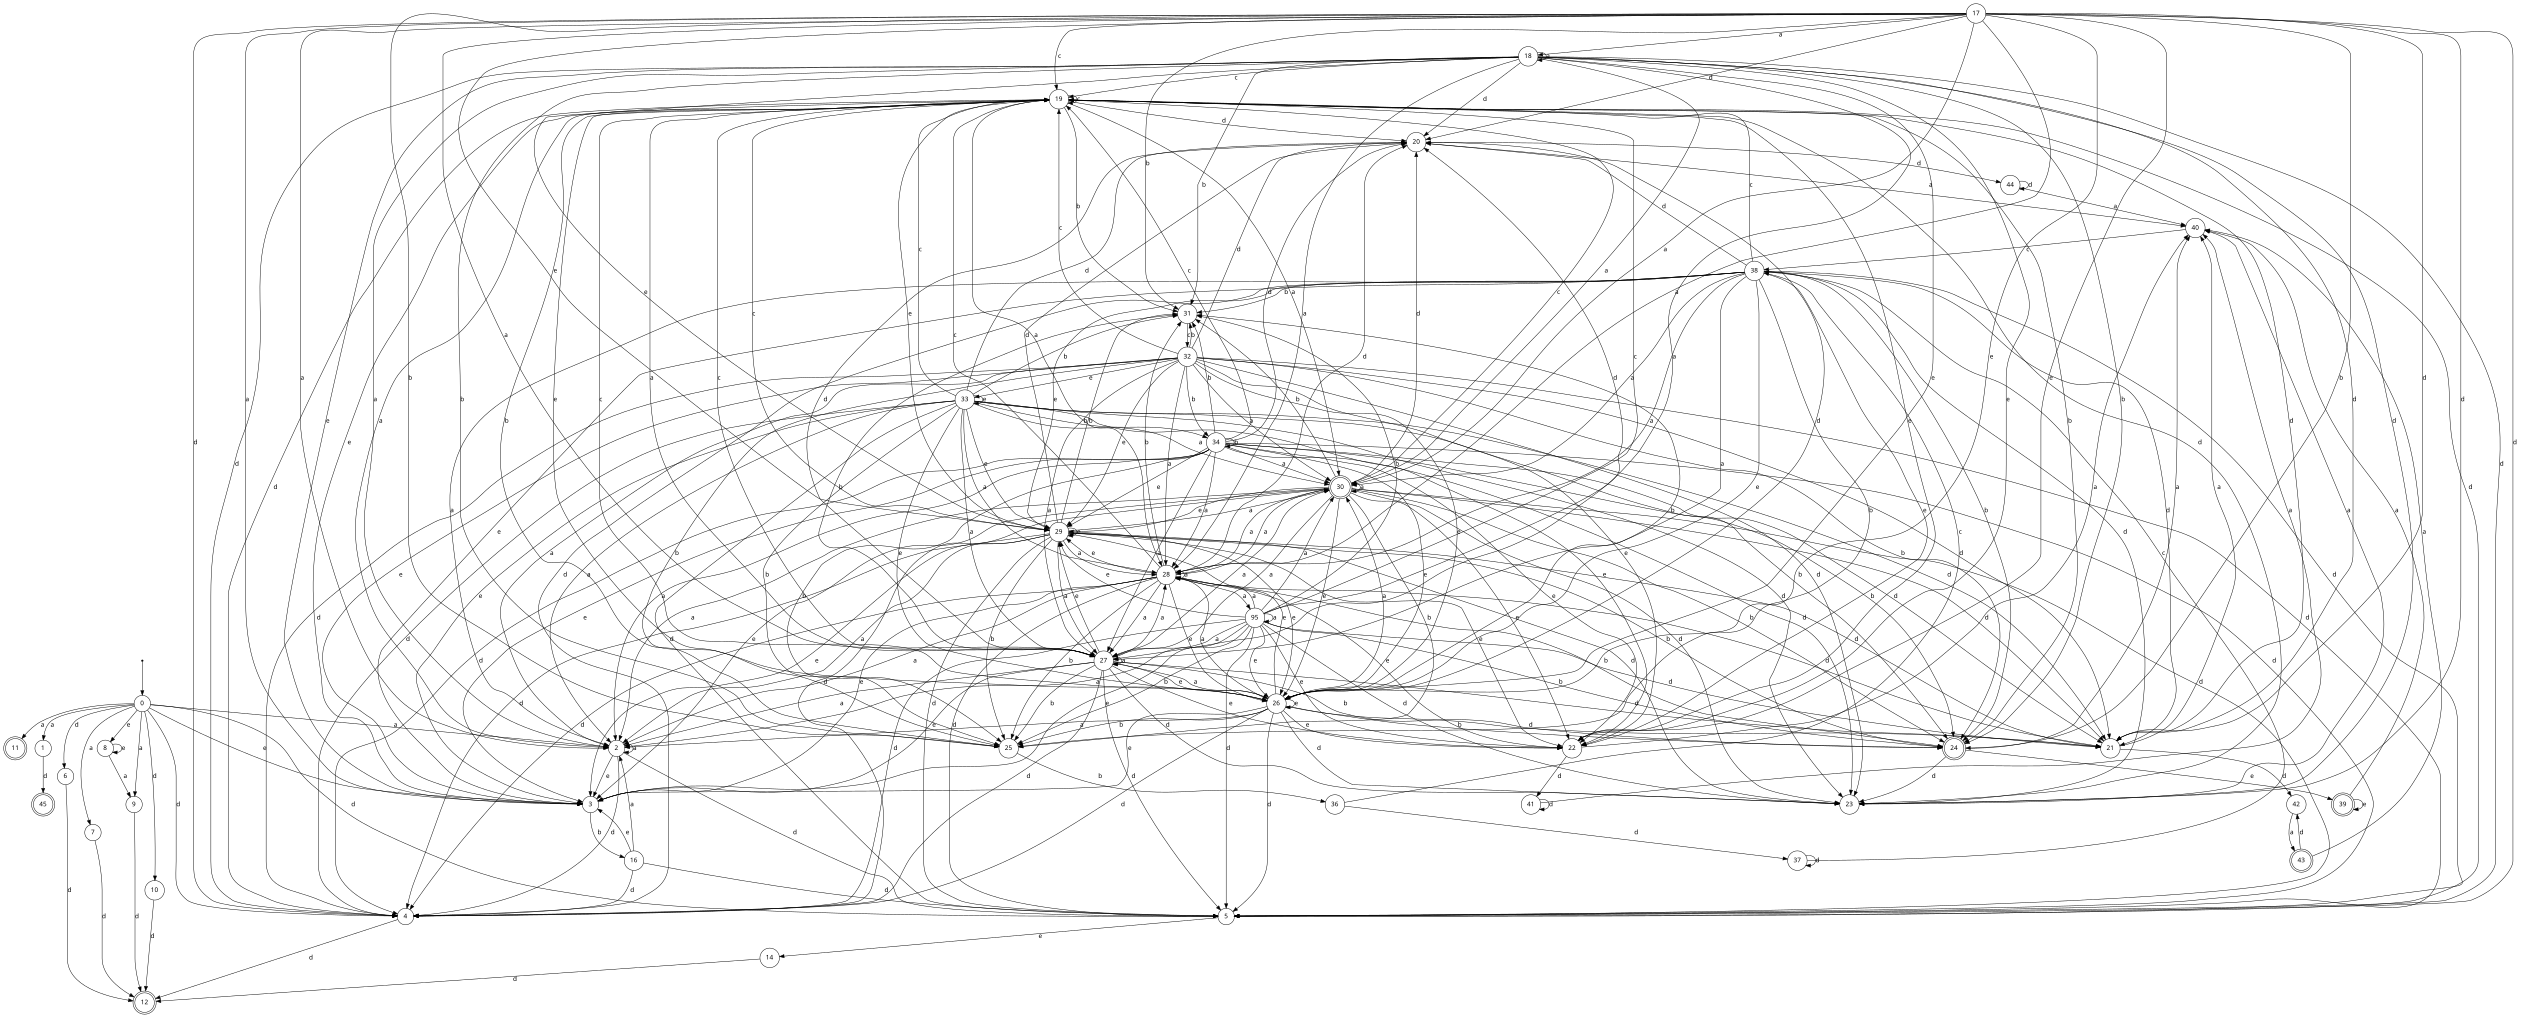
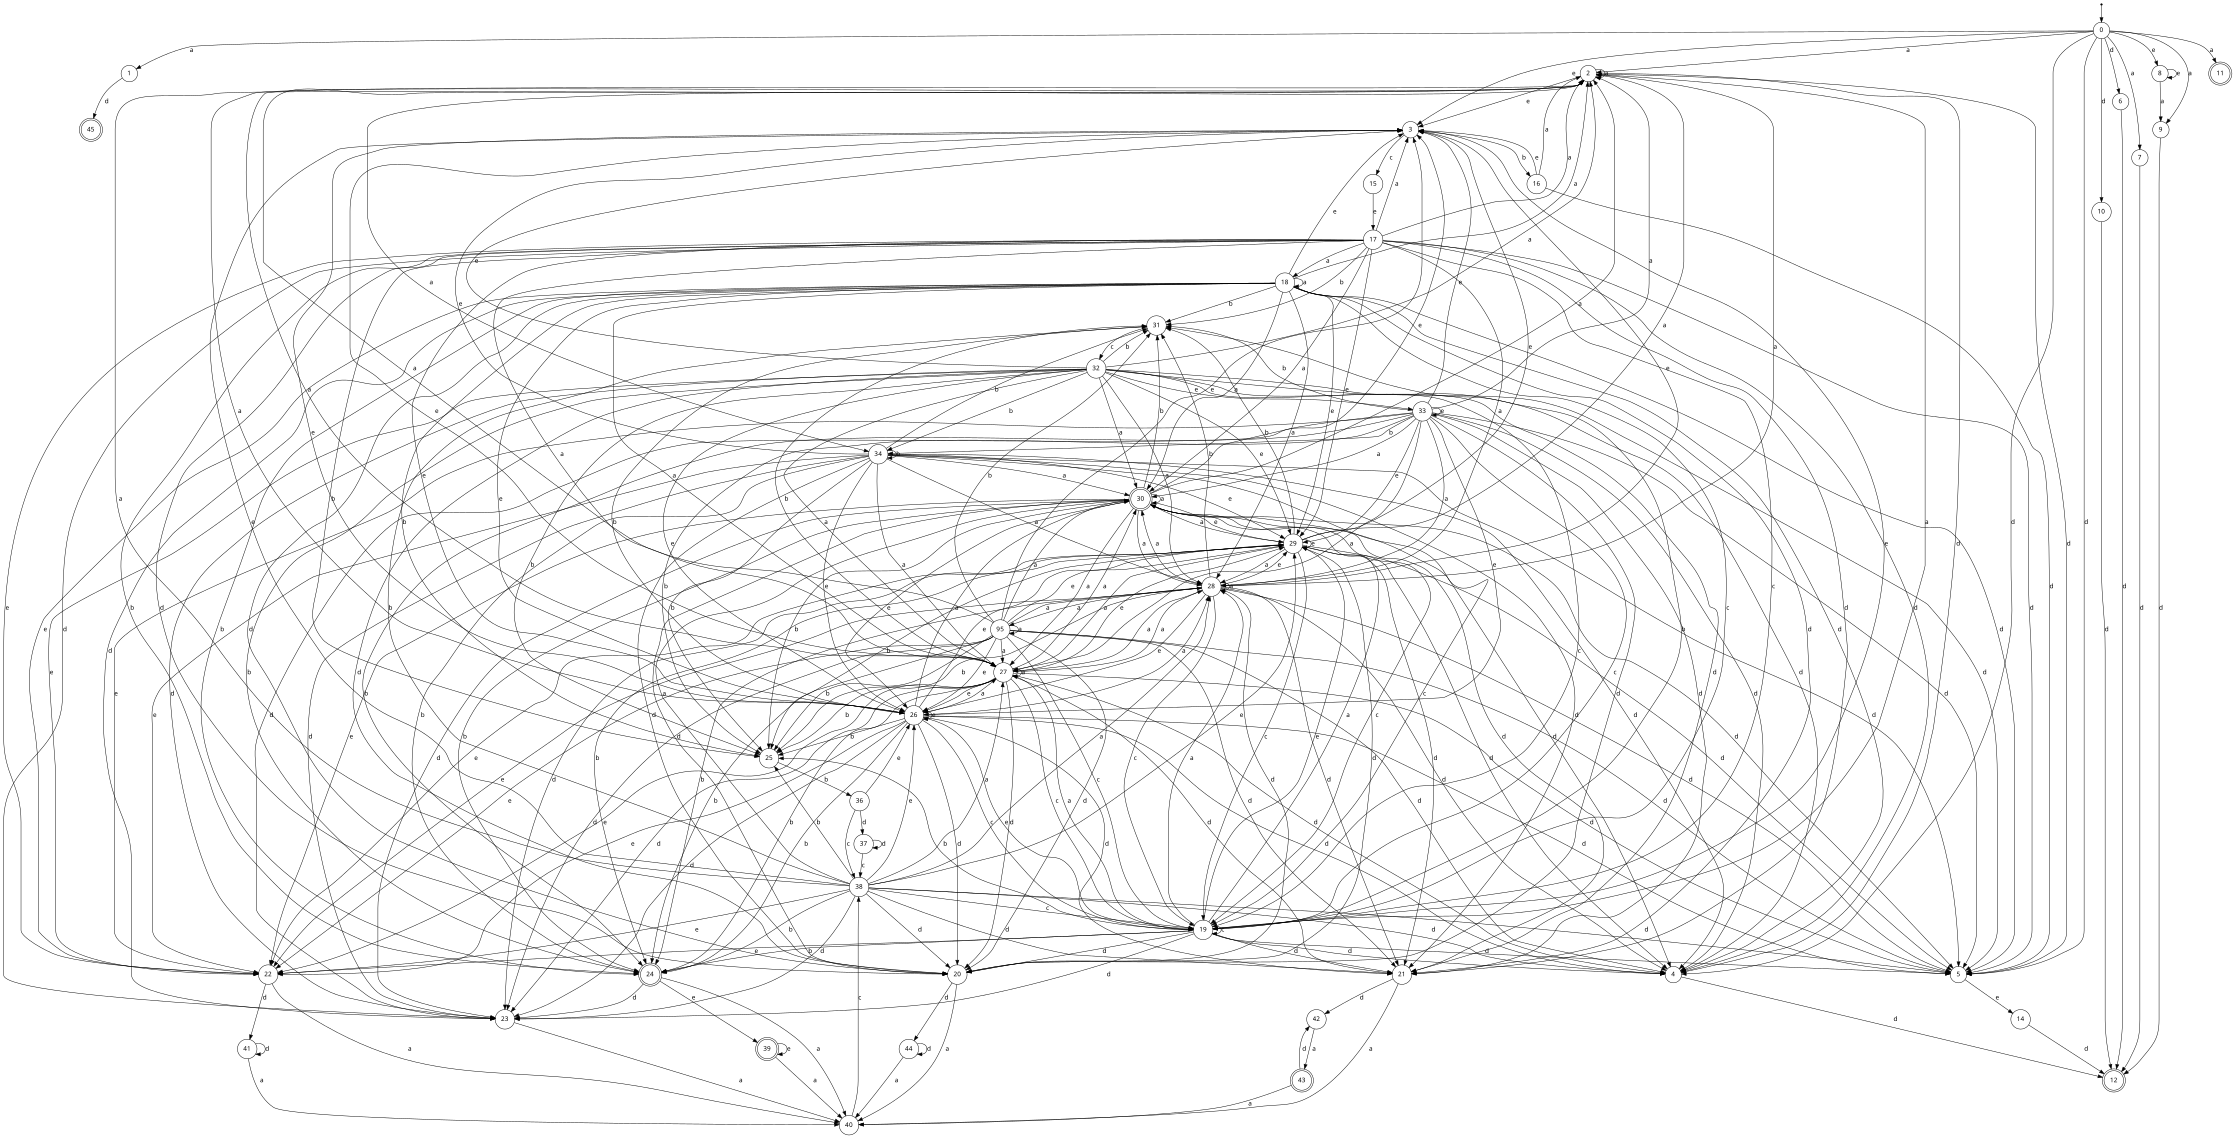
none -> (1373, 184)
(856, 522) -> (649, 95)
(1221, 556) -> (888, 762)
(536, 912) -> none
